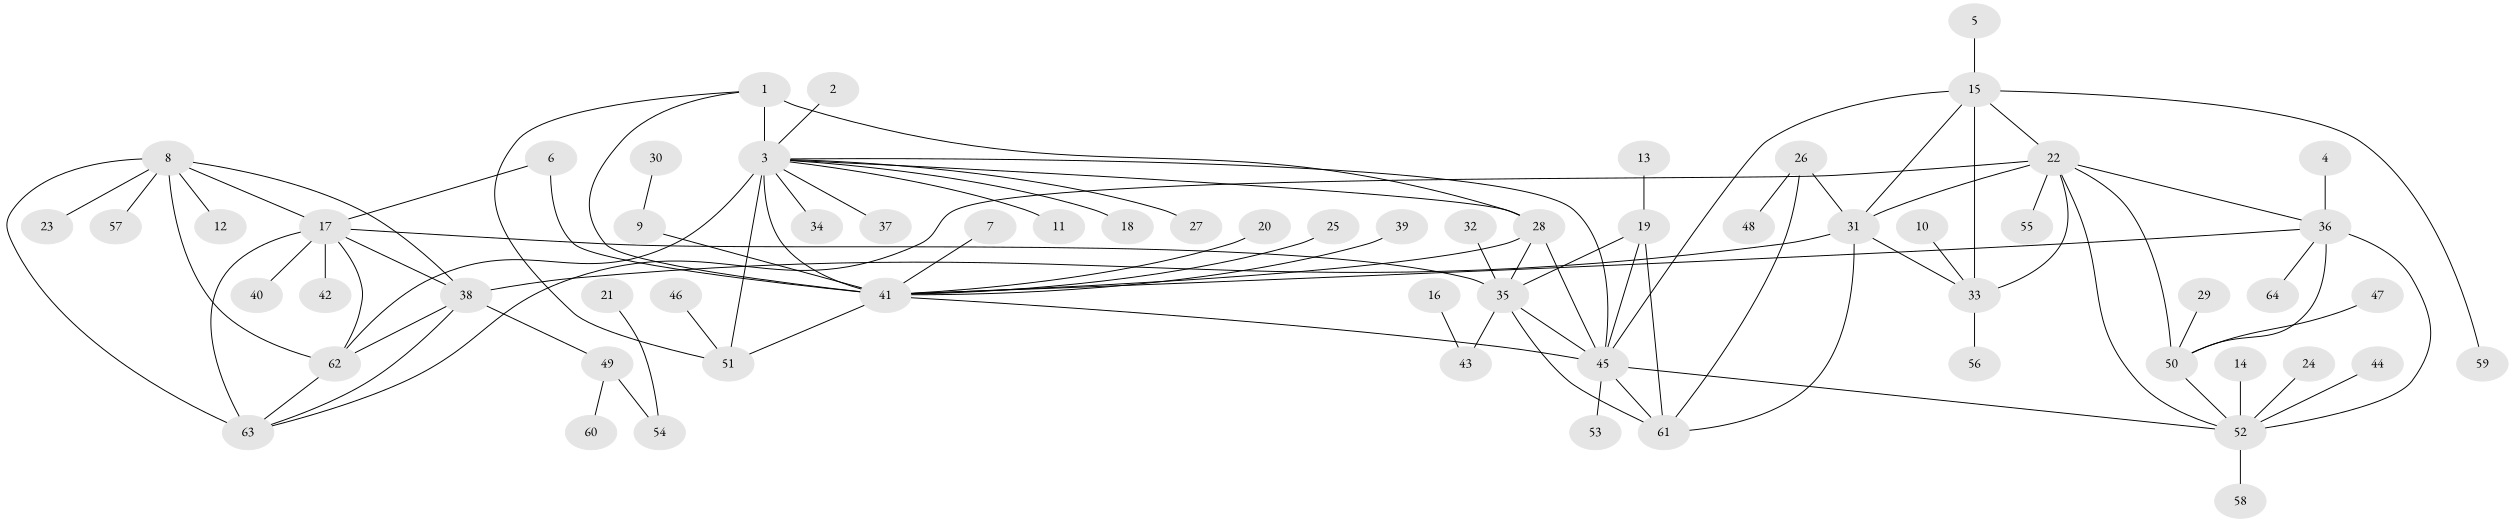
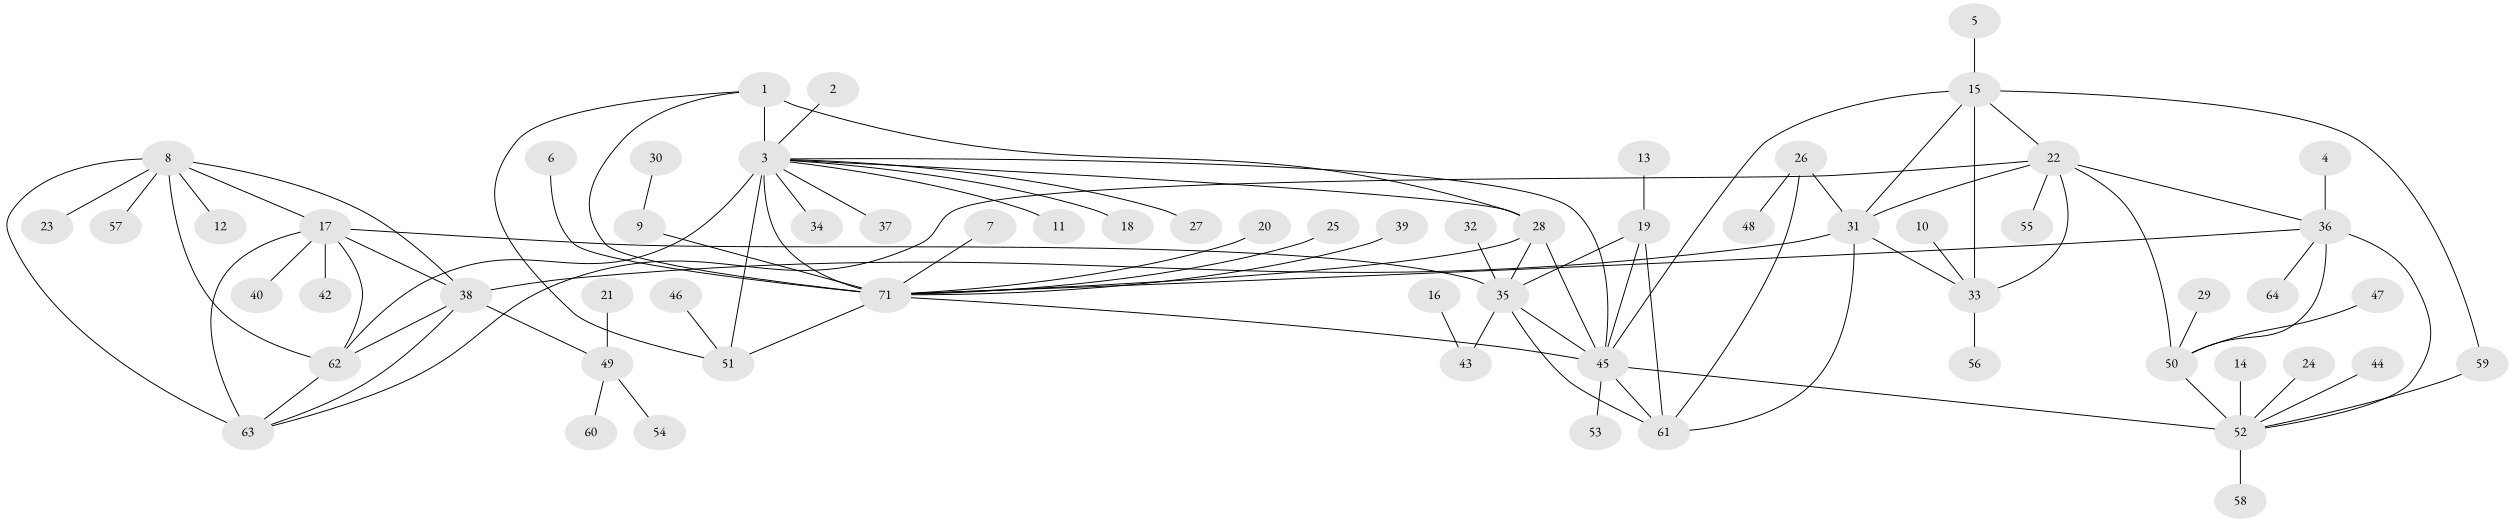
(438, 192) -> none
(886, 295) -> (886, 295)
(2105, 325) -> (2413, 390)
(647, 360) -> (607, 324)
